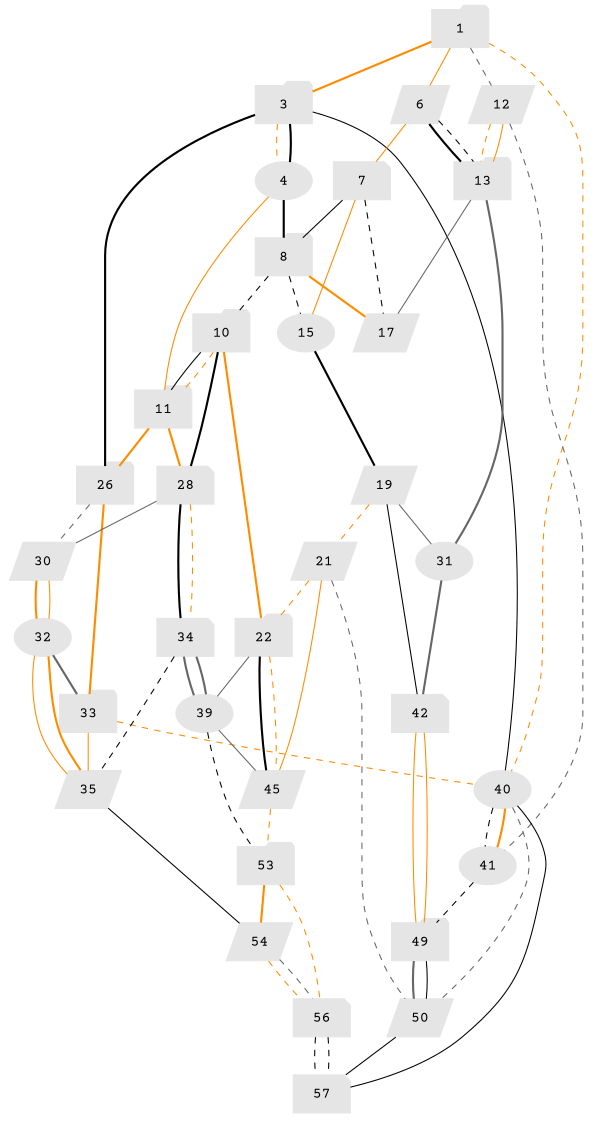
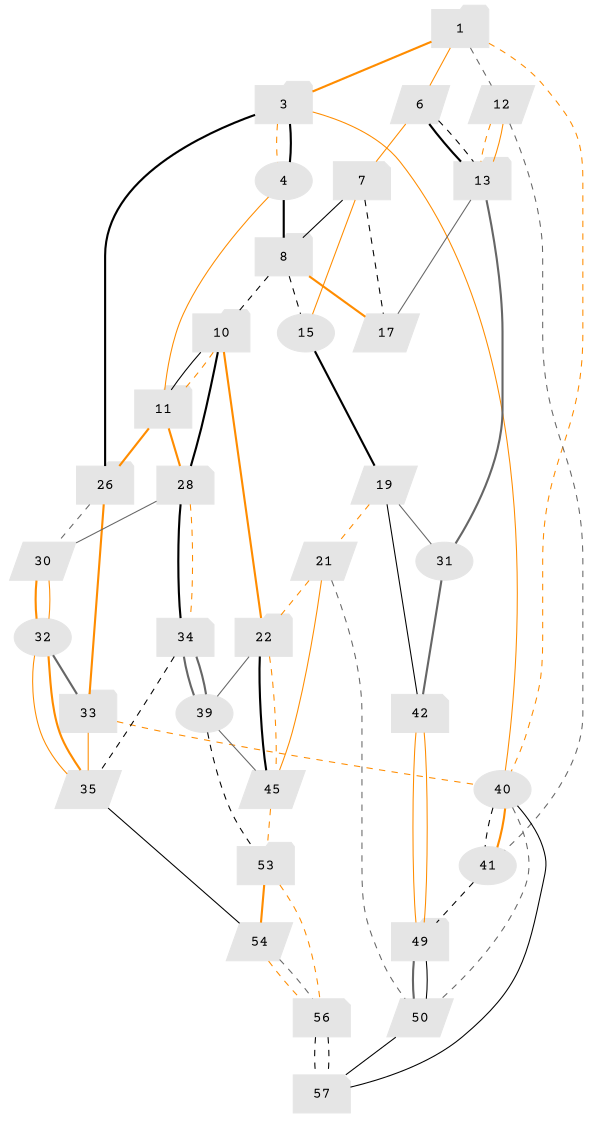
(492, 369) -> (492, 369)
